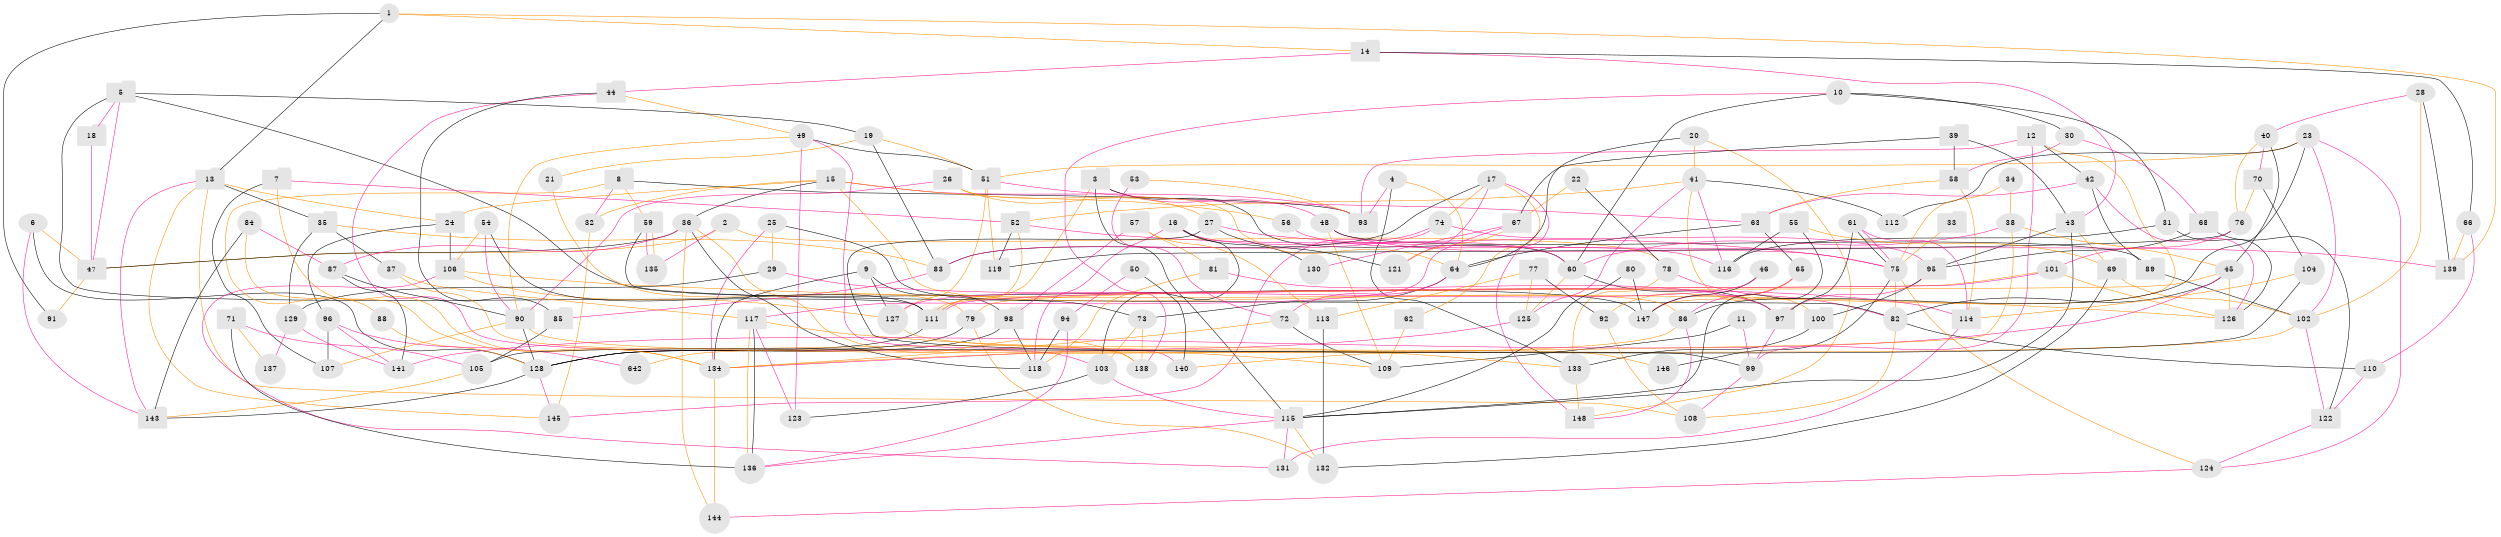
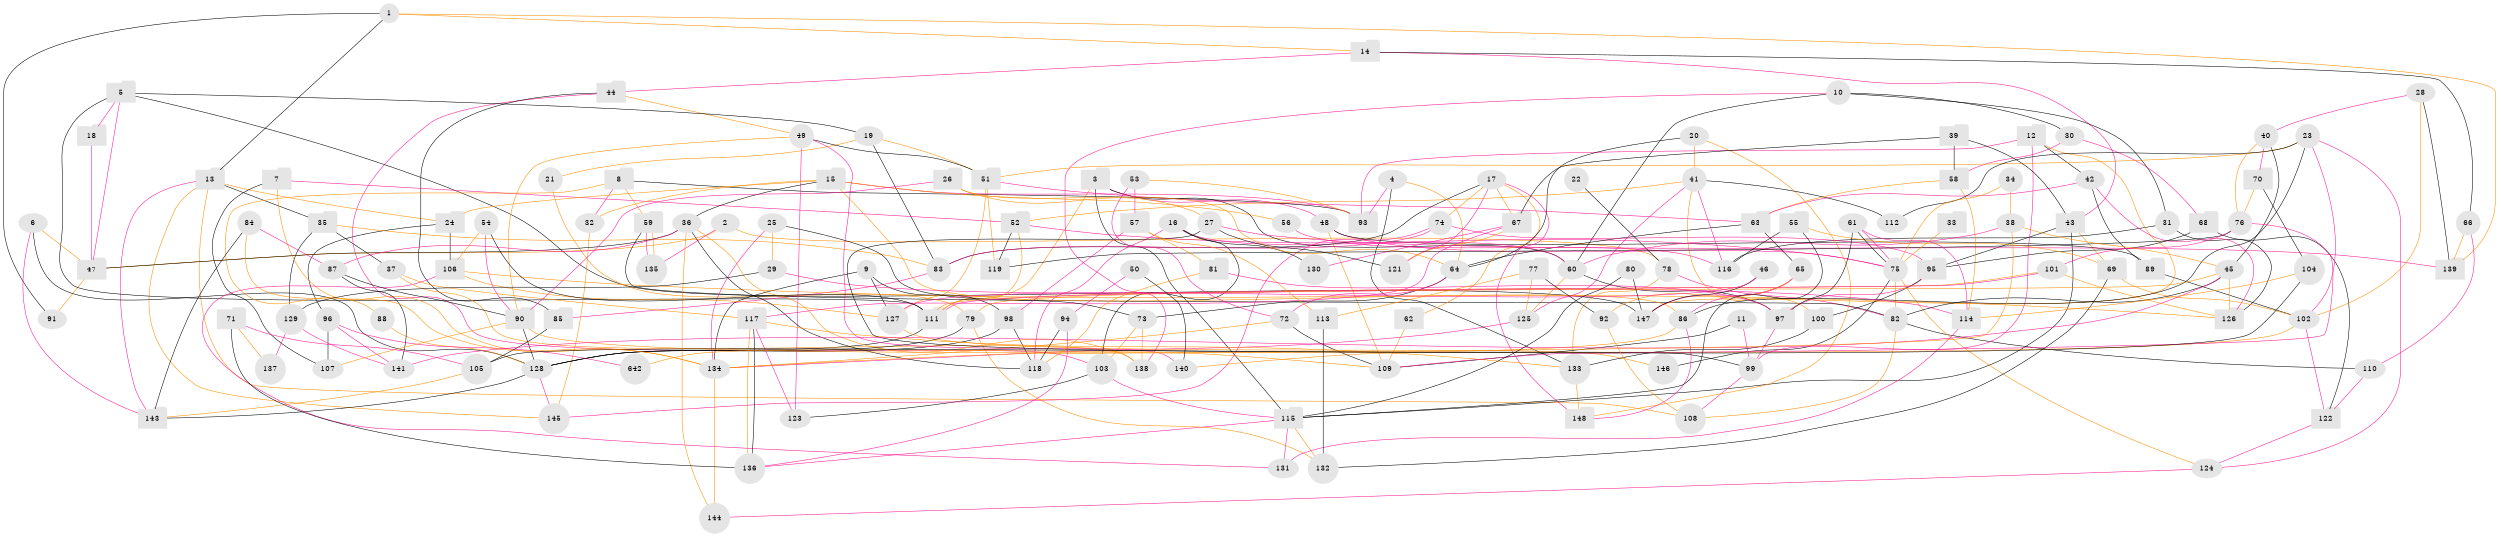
(1551, 198) -> (1504, 201)
none -> (1135, 206)
none -> (1946, 349)
